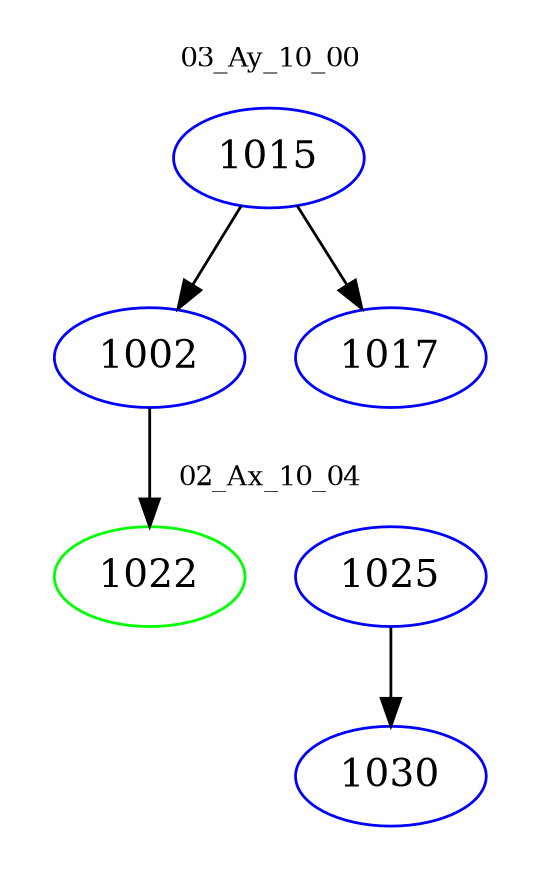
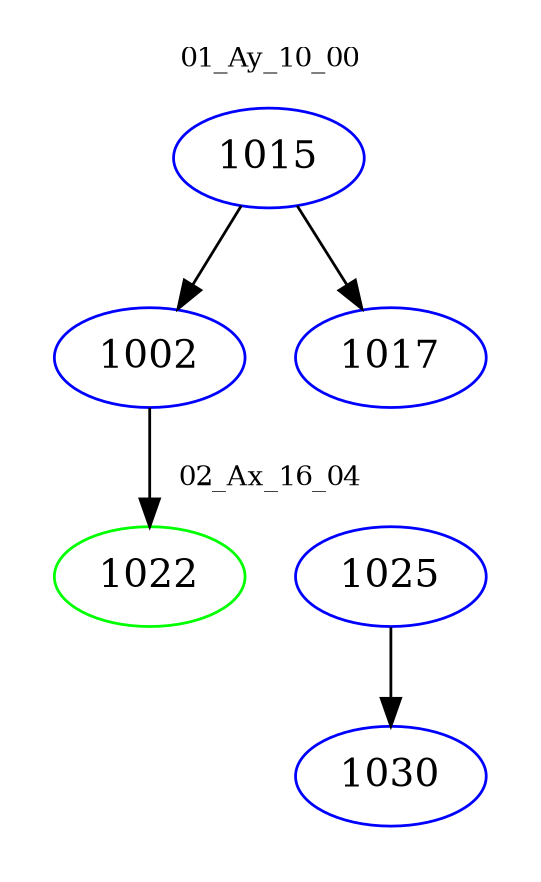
(270, 60) -> (270, 60)
(270, 478) -> (270, 478)
